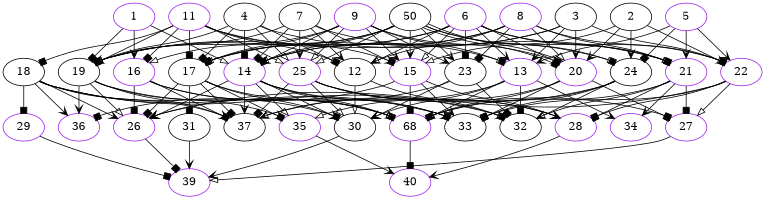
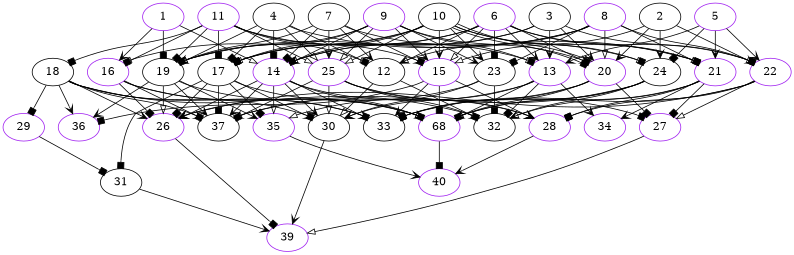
(410, 17) -> (439, 17)
(101, 158) -> (69, 153)
